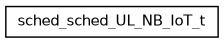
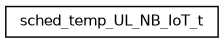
(112, 22) -> (112, 22)
